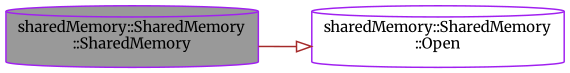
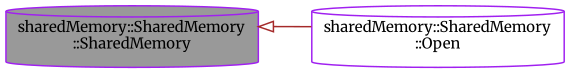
(277, 47) -> (293, 27)
